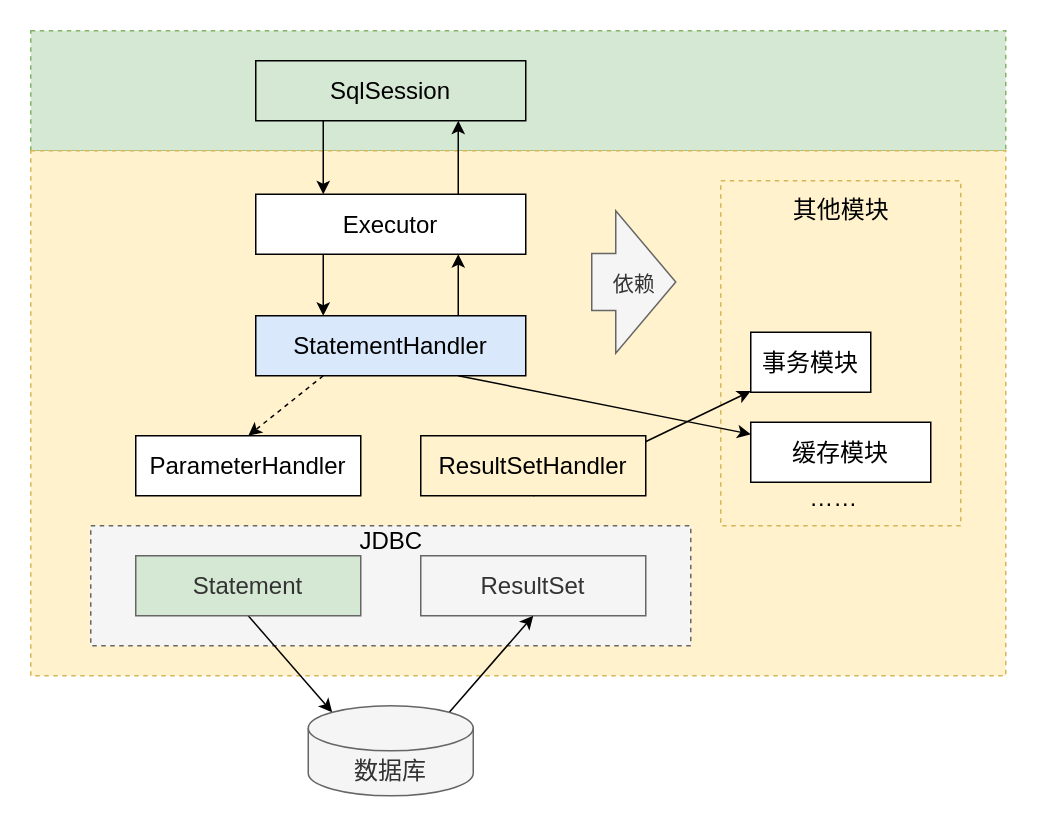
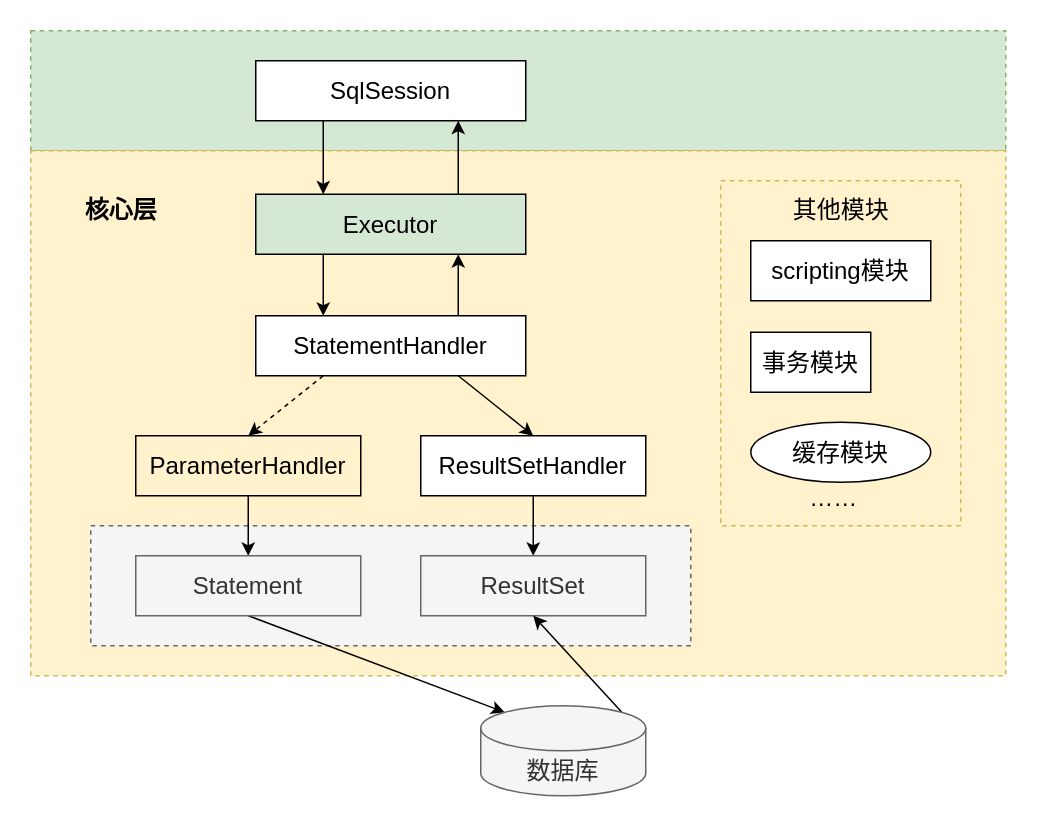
(391, 91) -> (391, 91)
none -> (121, 209)
(391, 224) -> (391, 224)
none -> (841, 271)
(634, 282) -> none
(391, 346) -> (391, 346)
(600, 404) -> (492, 403)
(693, 419) -> (533, 521)
(841, 452) -> (841, 452)
(248, 466) -> (248, 466)
(533, 466) -> (533, 466)
none -> (248, 521)
(391, 541) -> none
(248, 586) -> (248, 586)
(391, 751) -> (563, 751)
